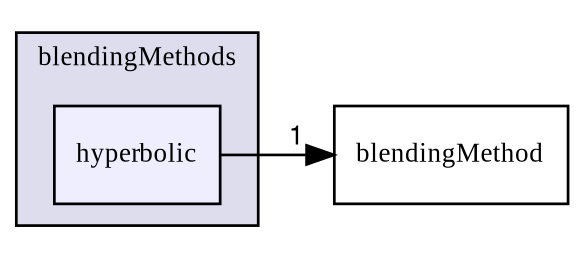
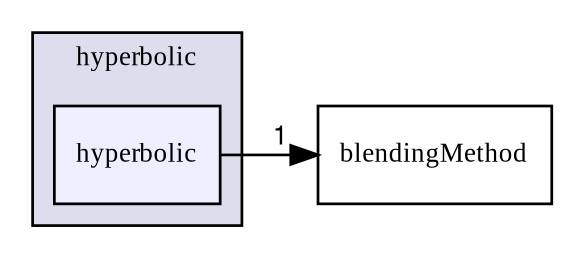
(137, 58) -> (137, 58)
